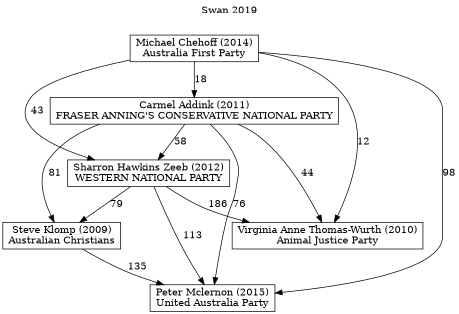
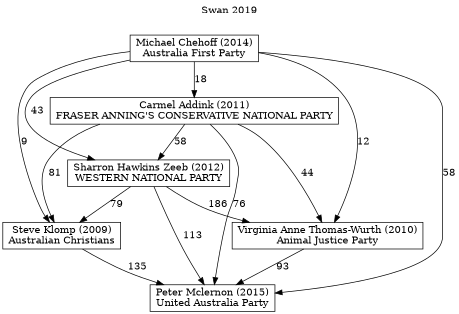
none -> (22, 98)
(449, 173) -> (449, 173)
none -> (273, 265)
